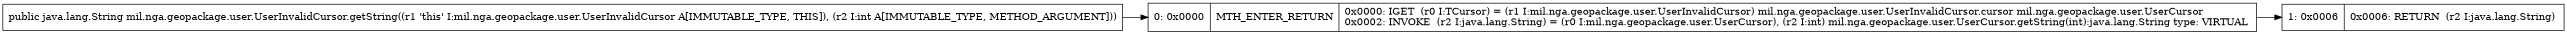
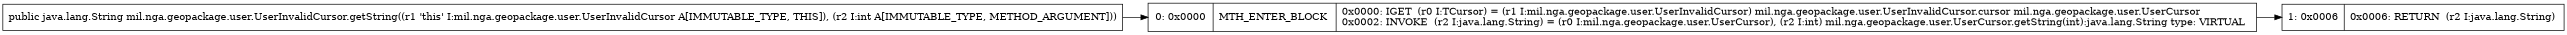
(1275, 17) -> (1273, 17)
